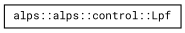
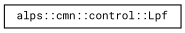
(93, 16) -> (93, 16)
